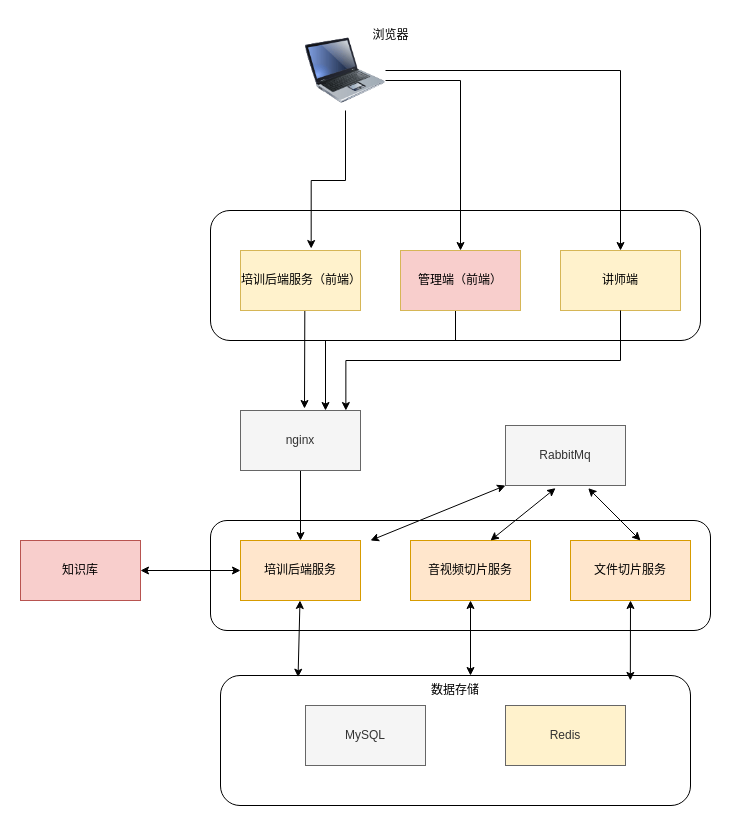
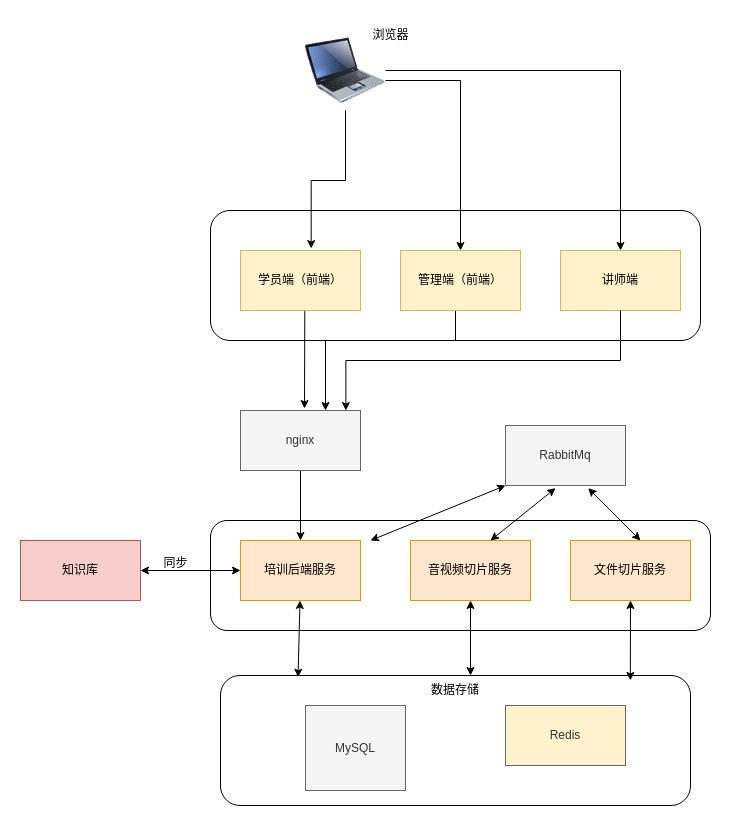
(301, 281) -> (301, 281)
(461, 281) -> (461, 281)
none -> (176, 564)
(366, 736) -> (356, 748)
